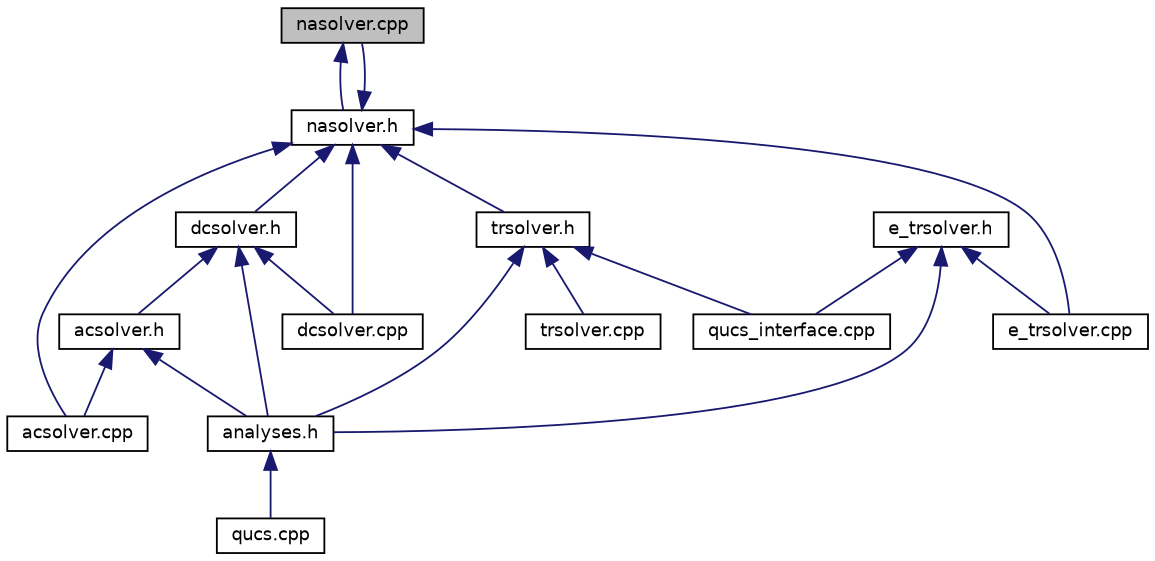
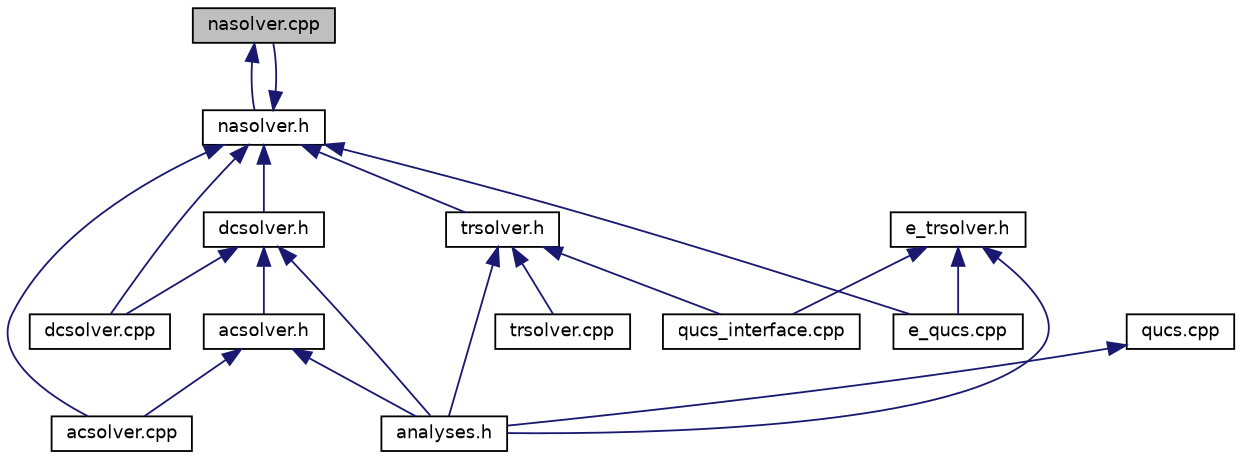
(1071, 332) -> (958, 332)
(271, 494) -> (808, 391)
